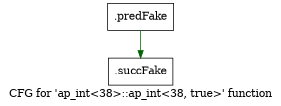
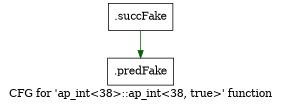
(141, 41) -> (141, 41)
